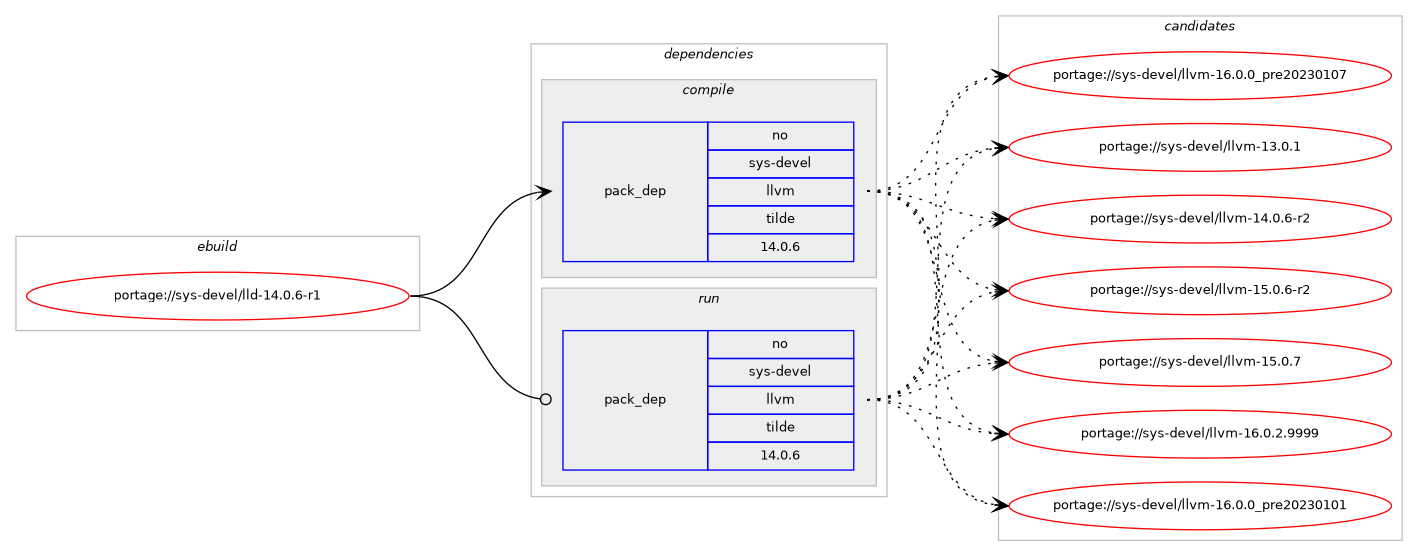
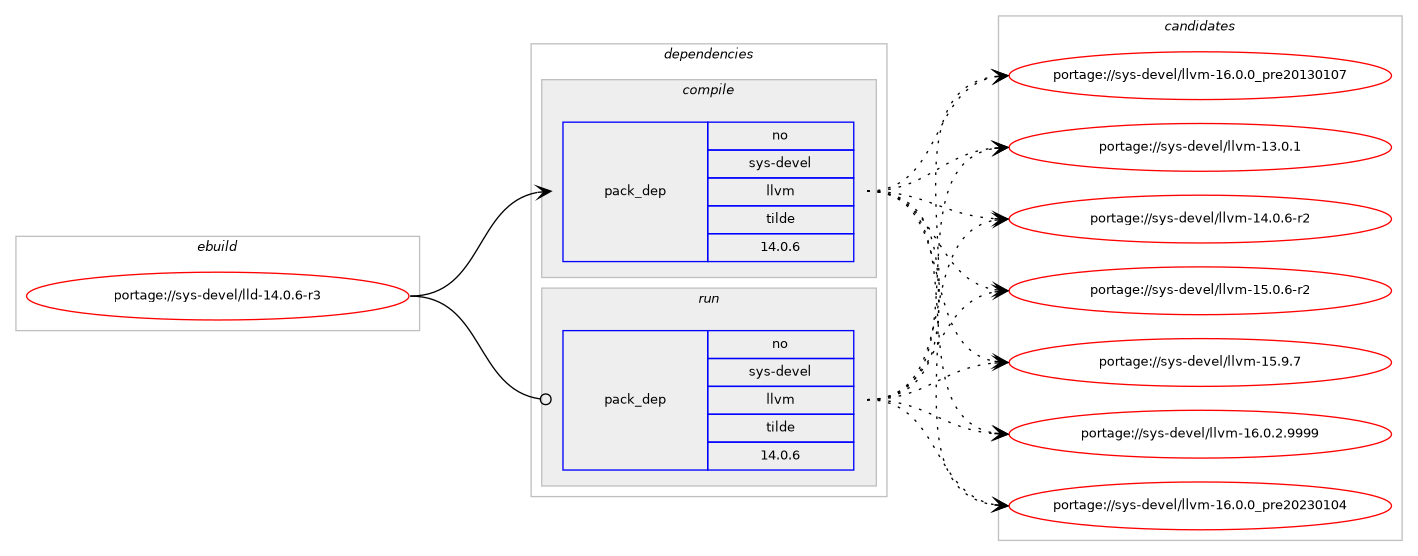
(1200, 76) -> (1200, 76)
(218, 296) -> (218, 296)
(1200, 362) -> (1200, 362)
(1200, 506) -> (1200, 506)
